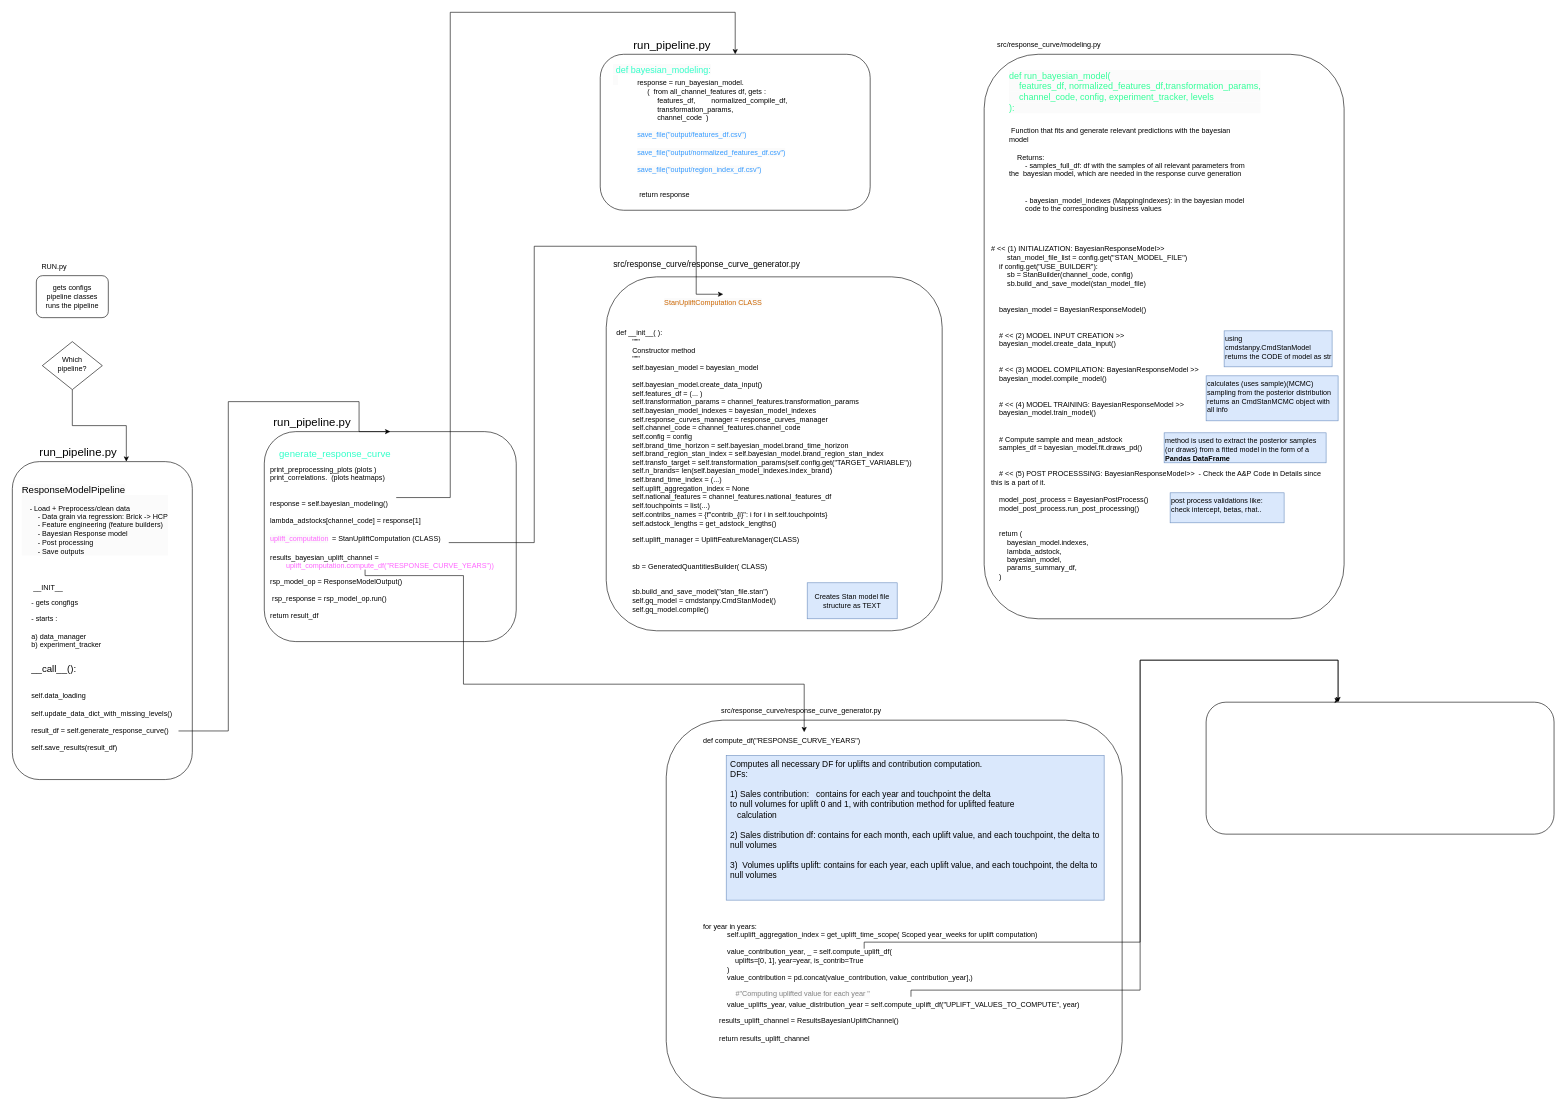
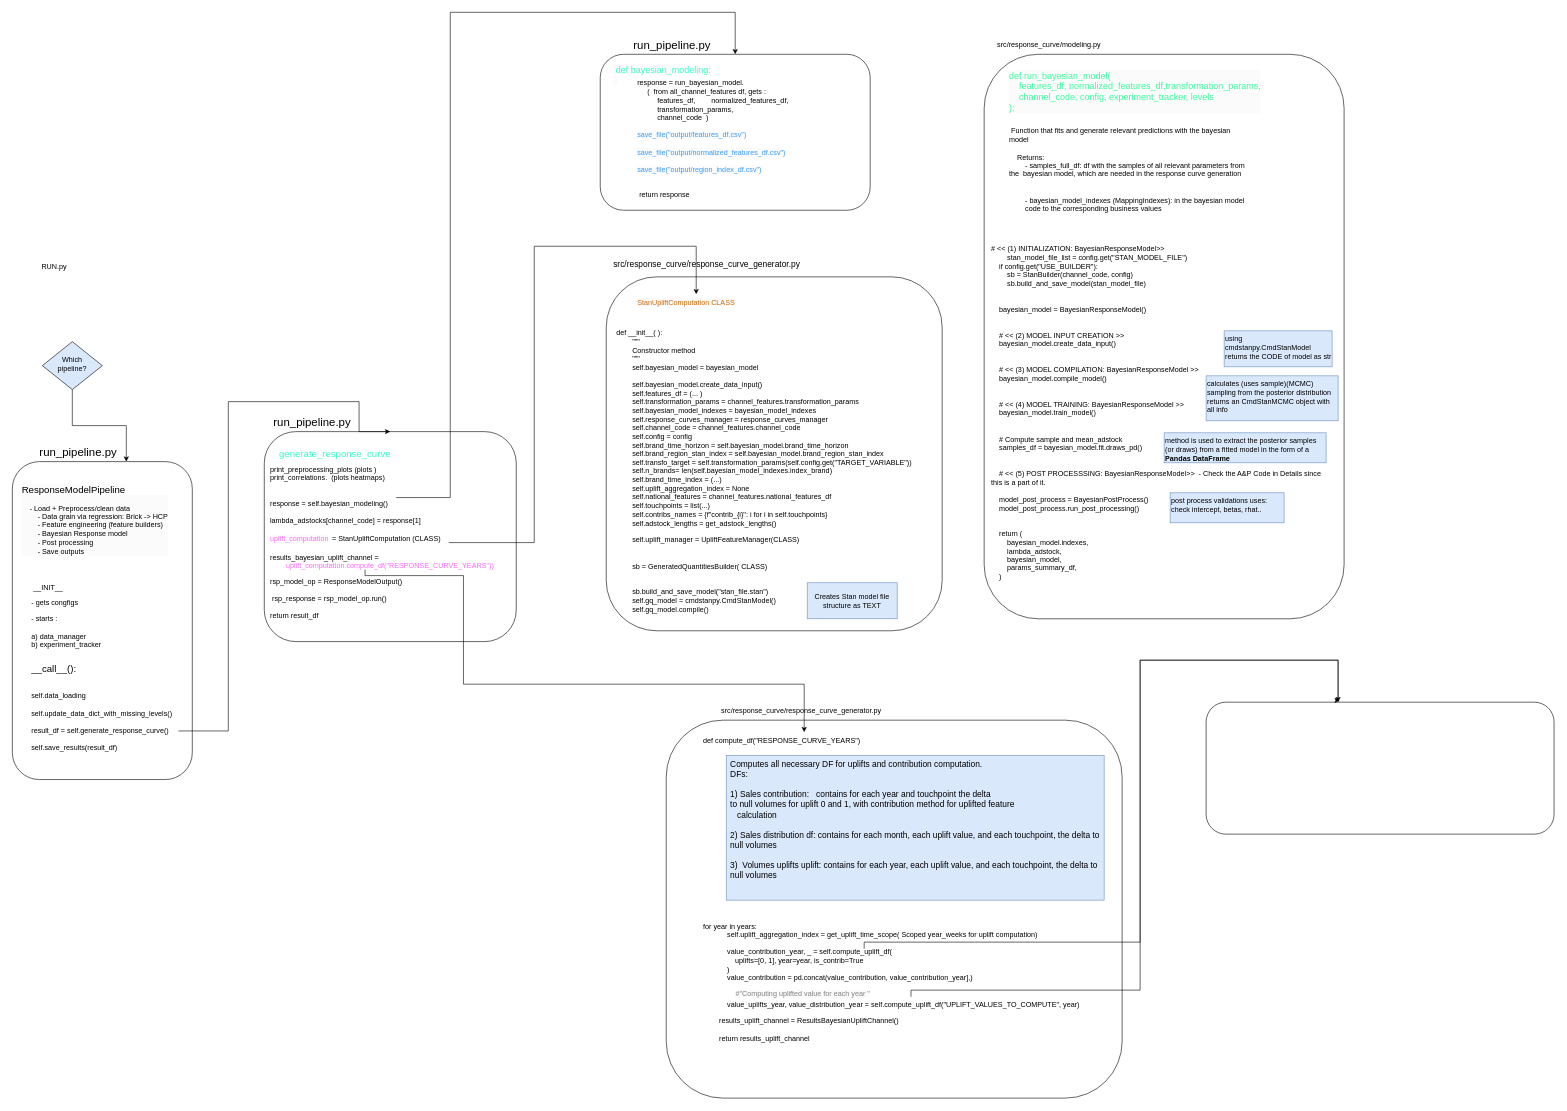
(717, 96) -> (720, 96)
(72, 297) -> none
(723, 306) -> (696, 306)
(72, 366) -> (72, 366)
(1224, 506) -> (1225, 506)
